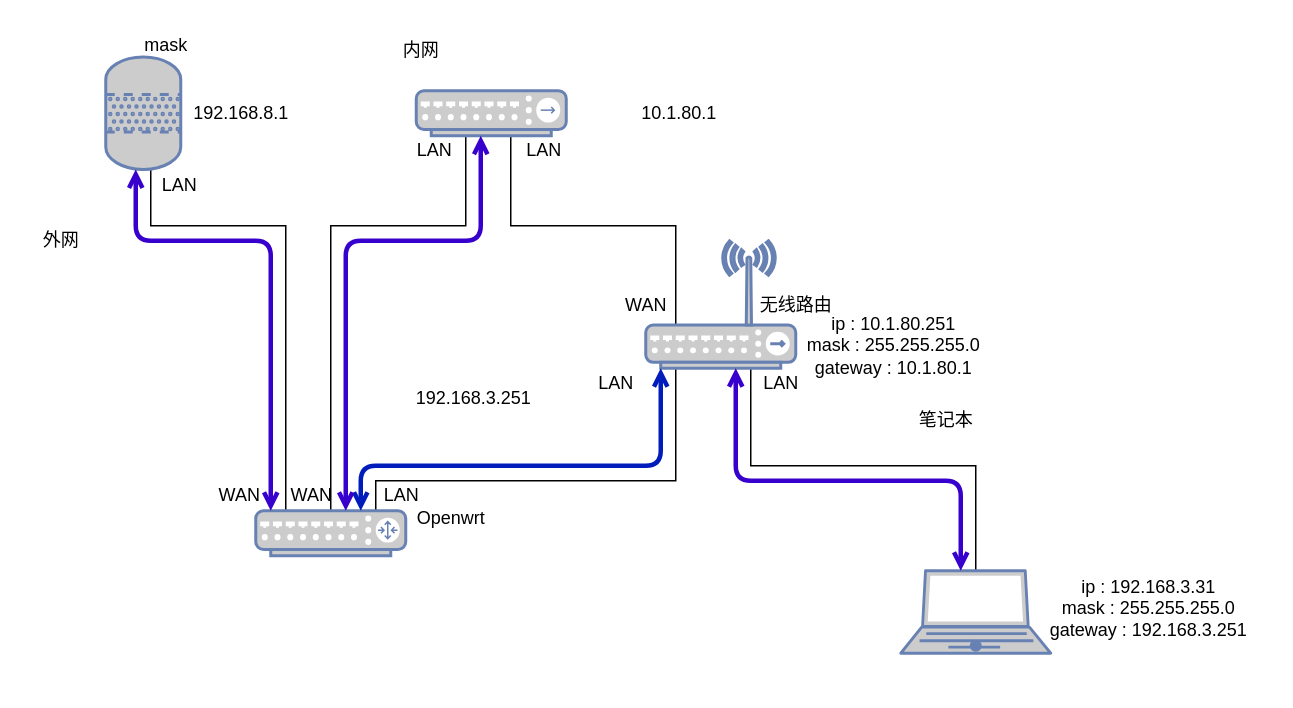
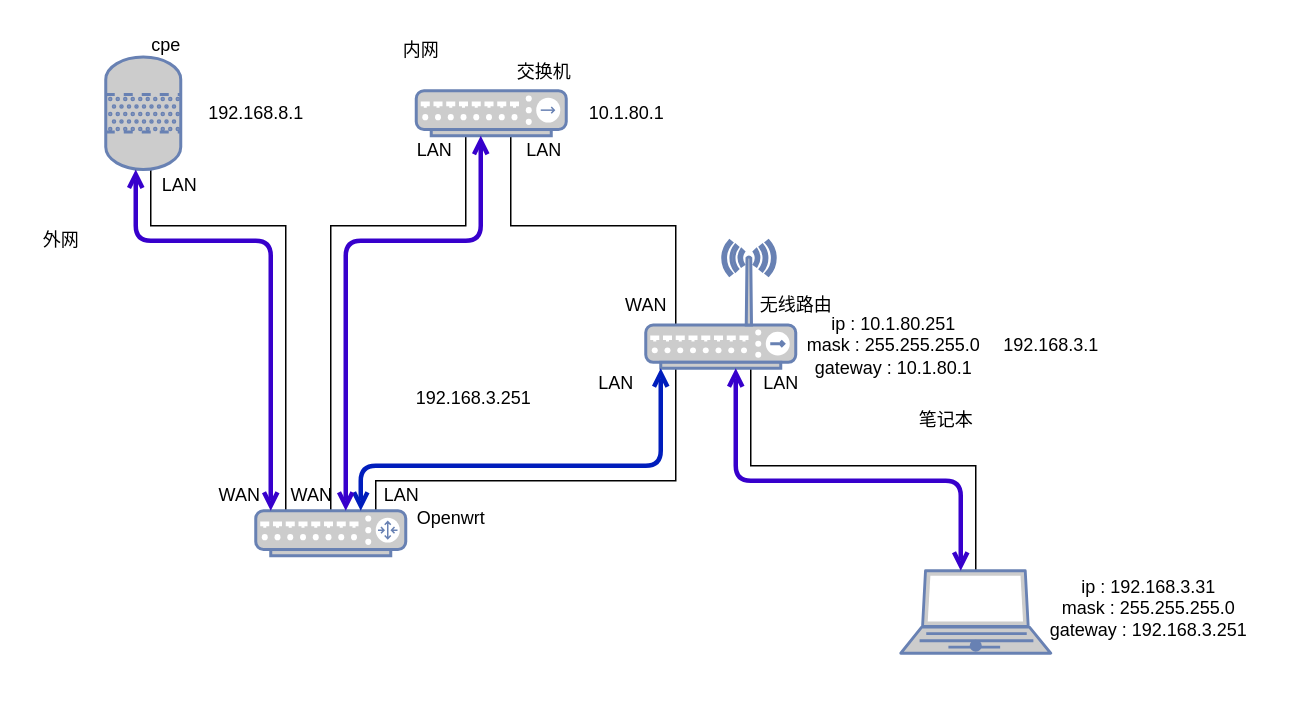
(167, 46) -> (167, 46)
none -> (544, 72)
(241, 113) -> (256, 113)
(679, 113) -> (626, 113)
none -> (1051, 346)
